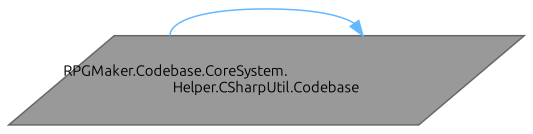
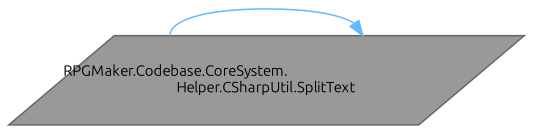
(266, 80) -> (266, 80)
